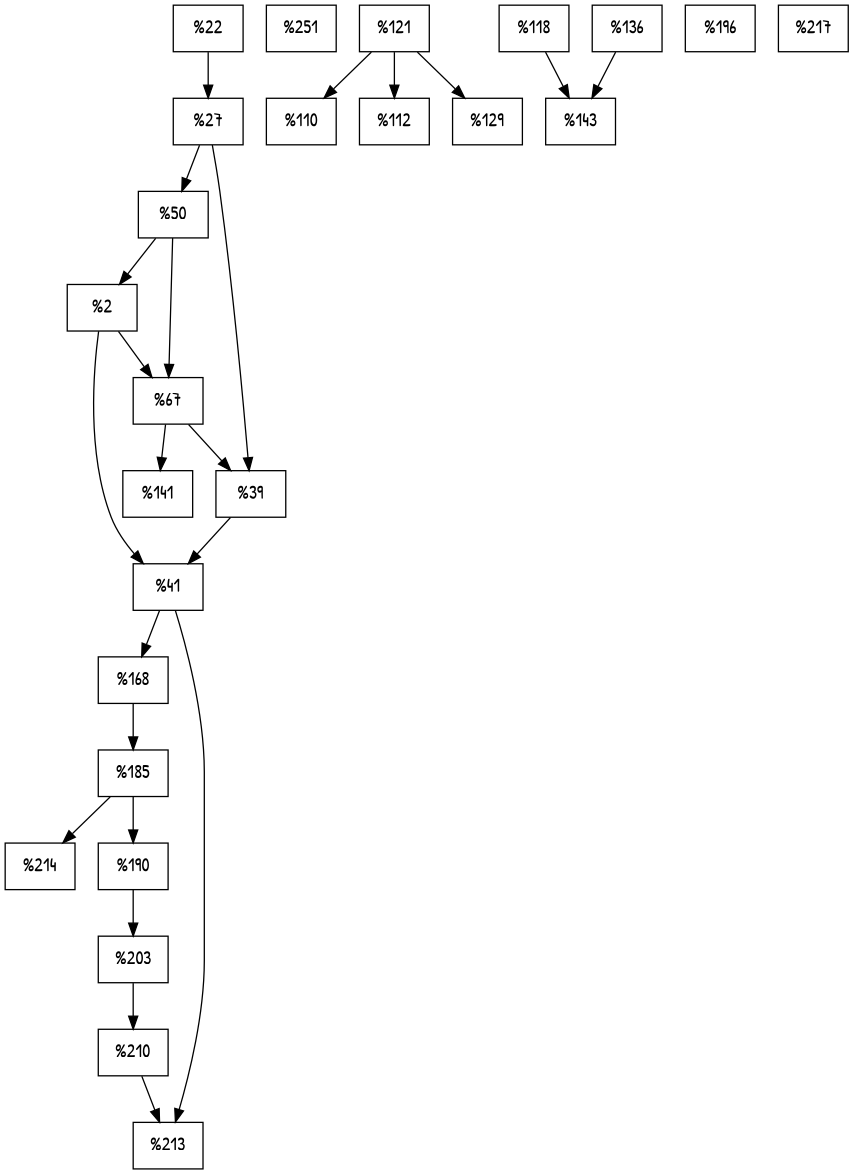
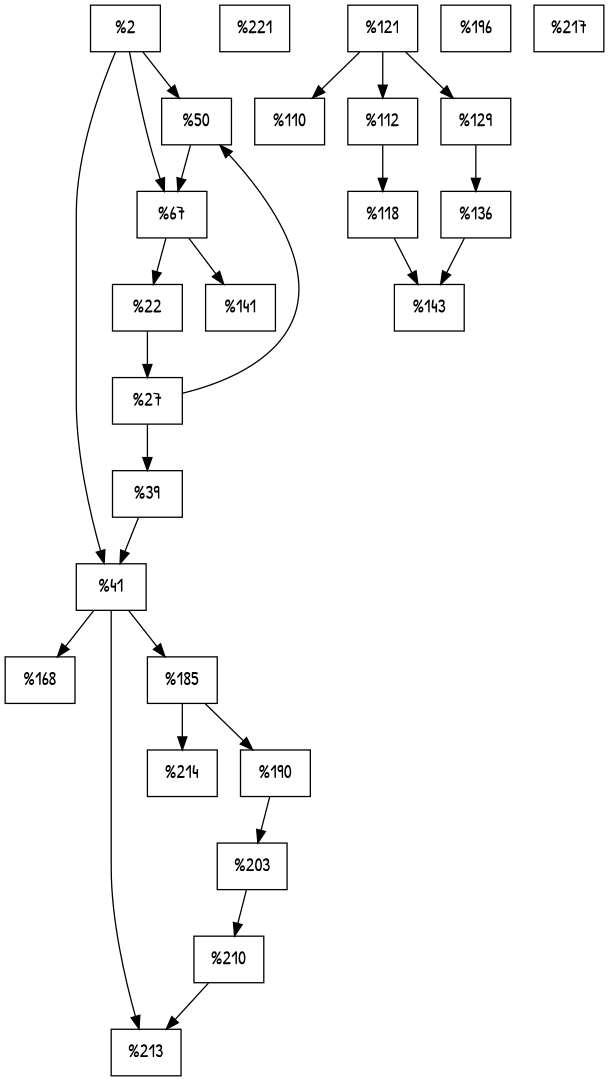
(301, 28) -> (255, 28)
none -> (383, 162)
none -> (476, 162)
(142, 256) -> (157, 70)
(205, 443) -> (161, 255)
(133, 720) -> (143, 629)
